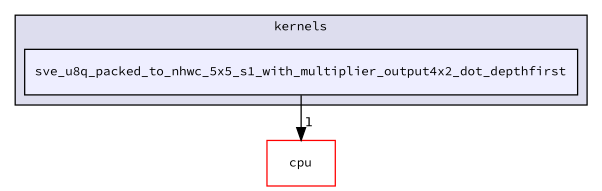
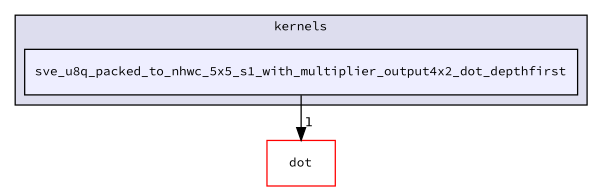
(301, 163) -> (301, 163)
